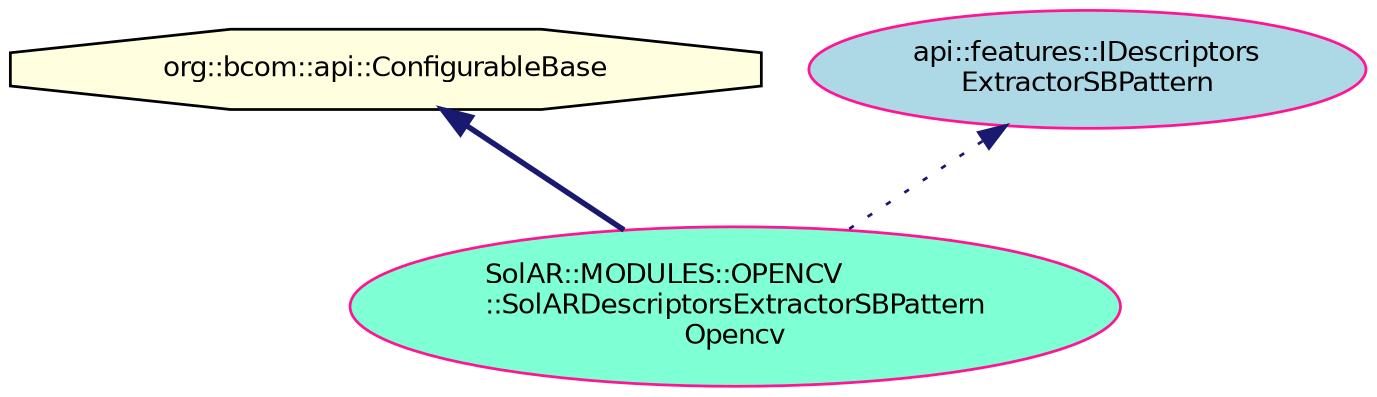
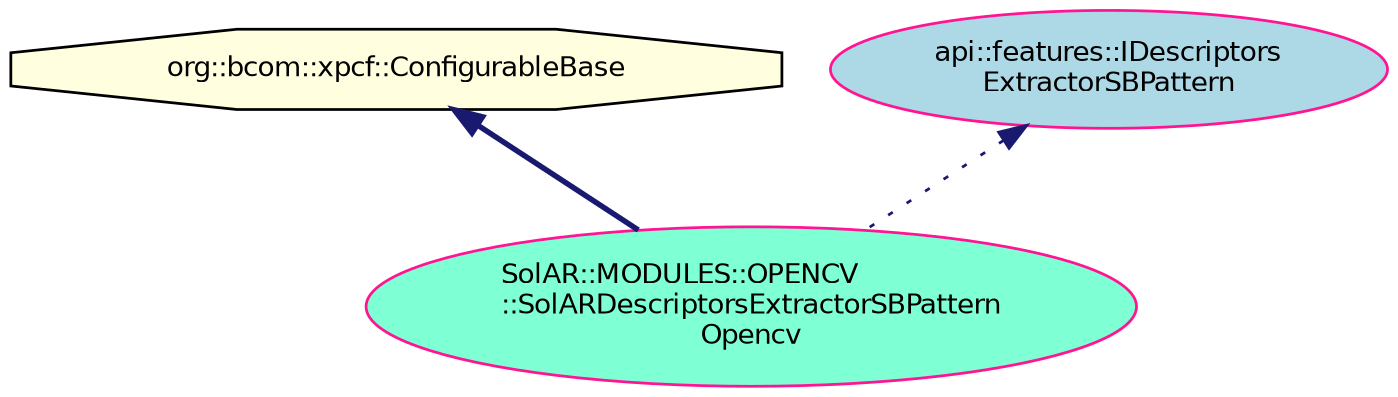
(386, 69) -> (396, 69)
